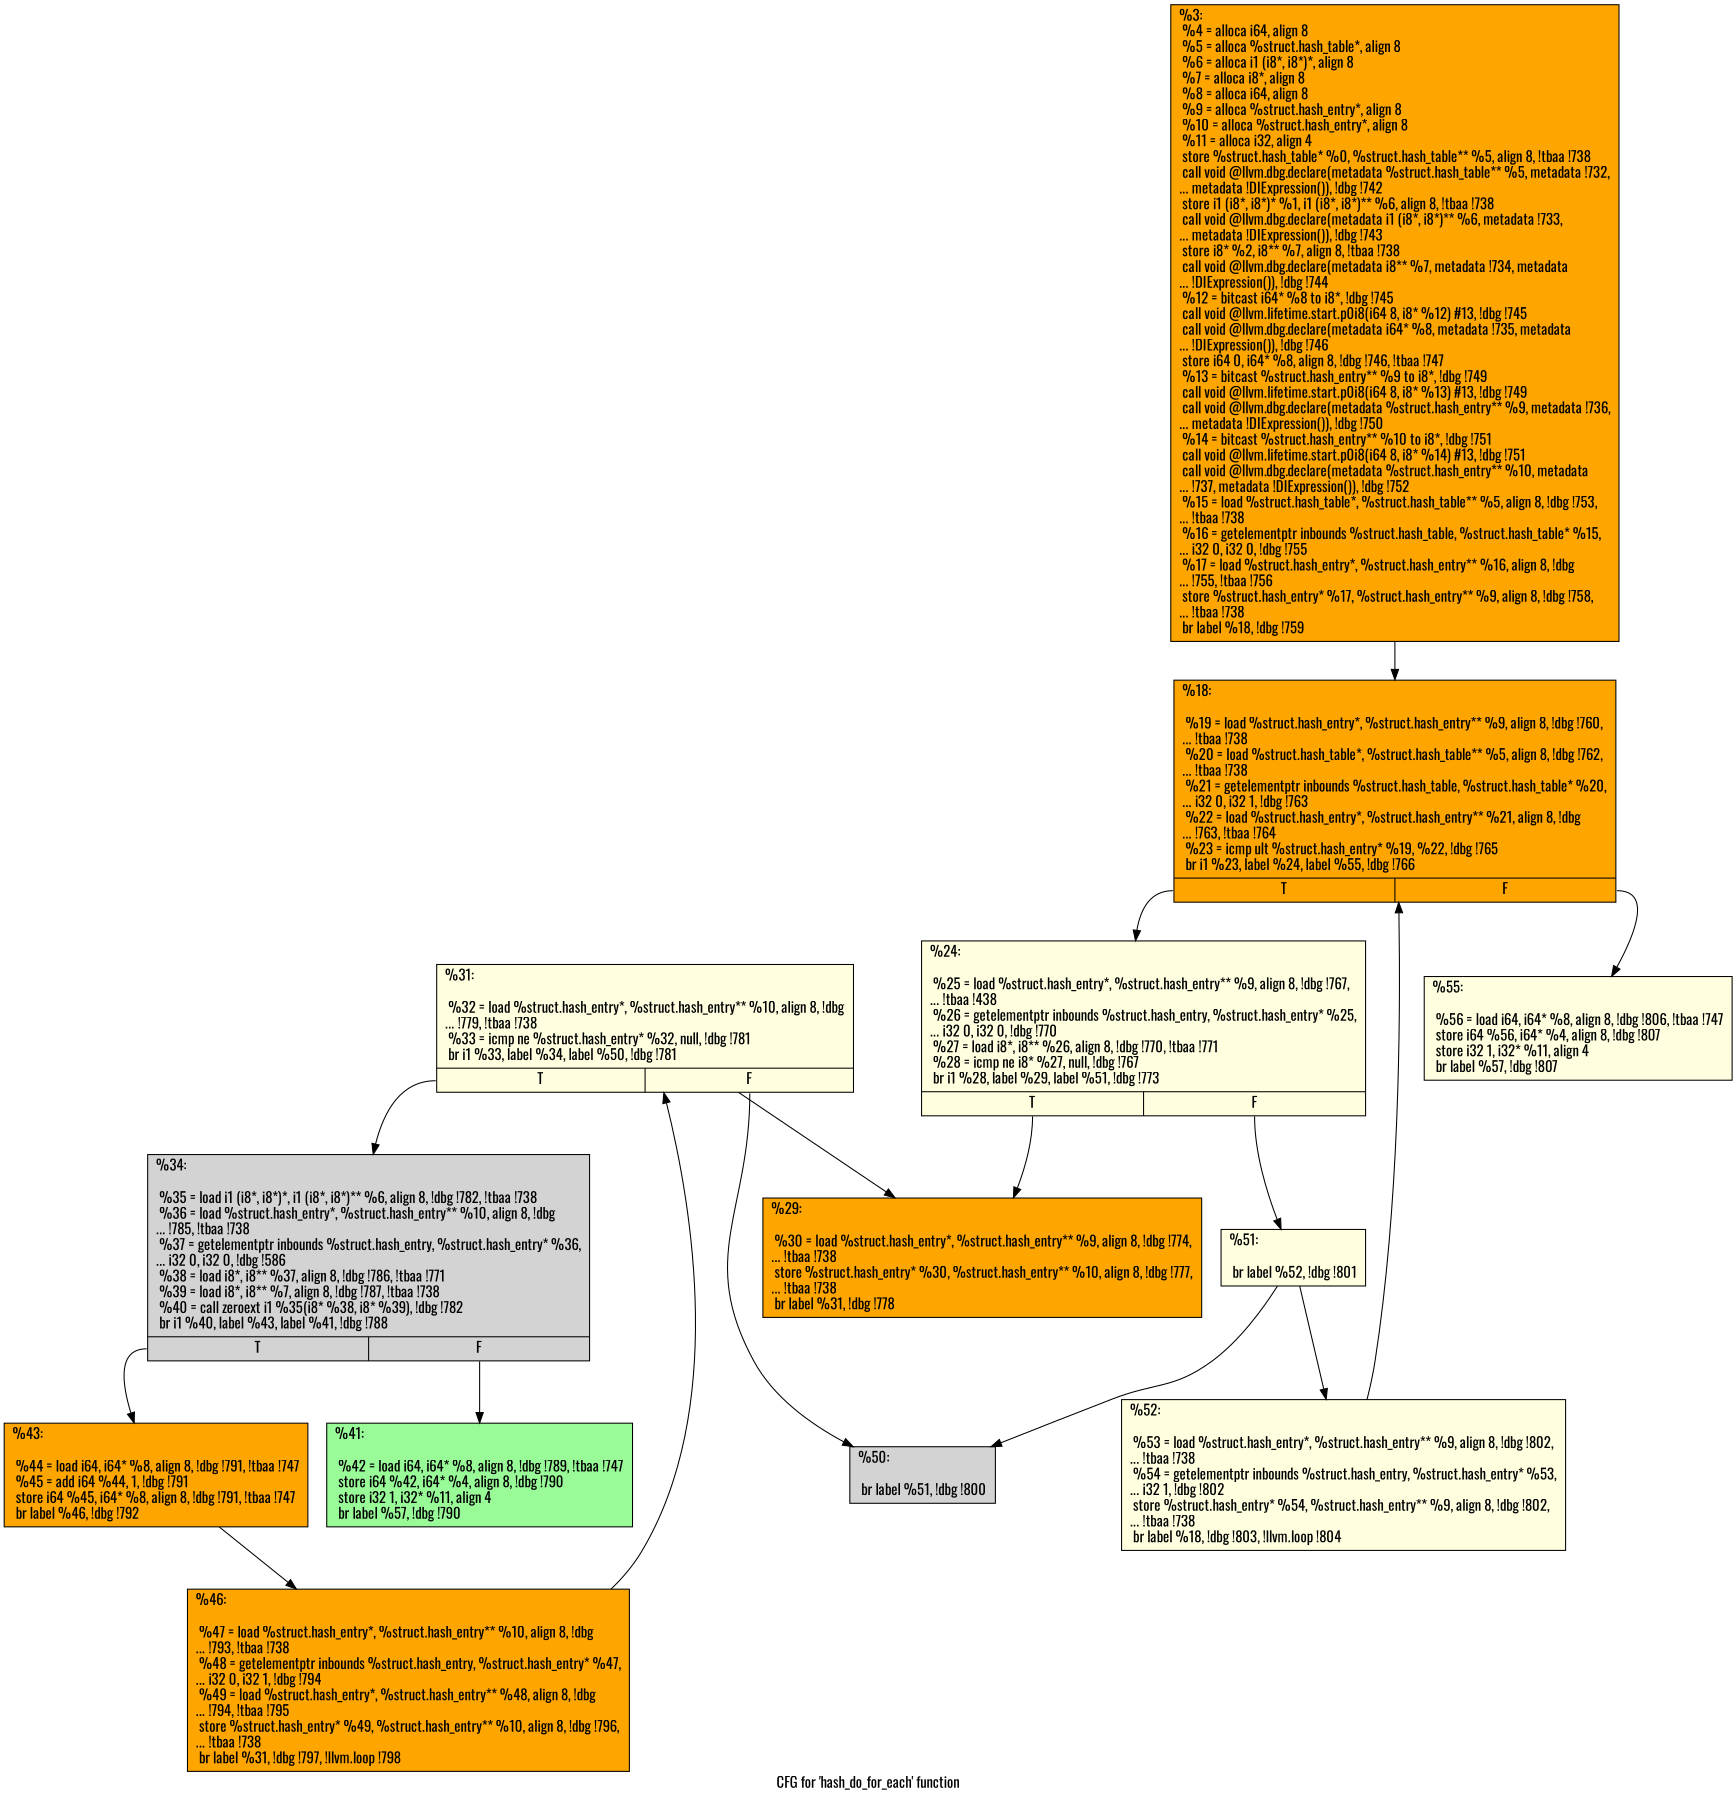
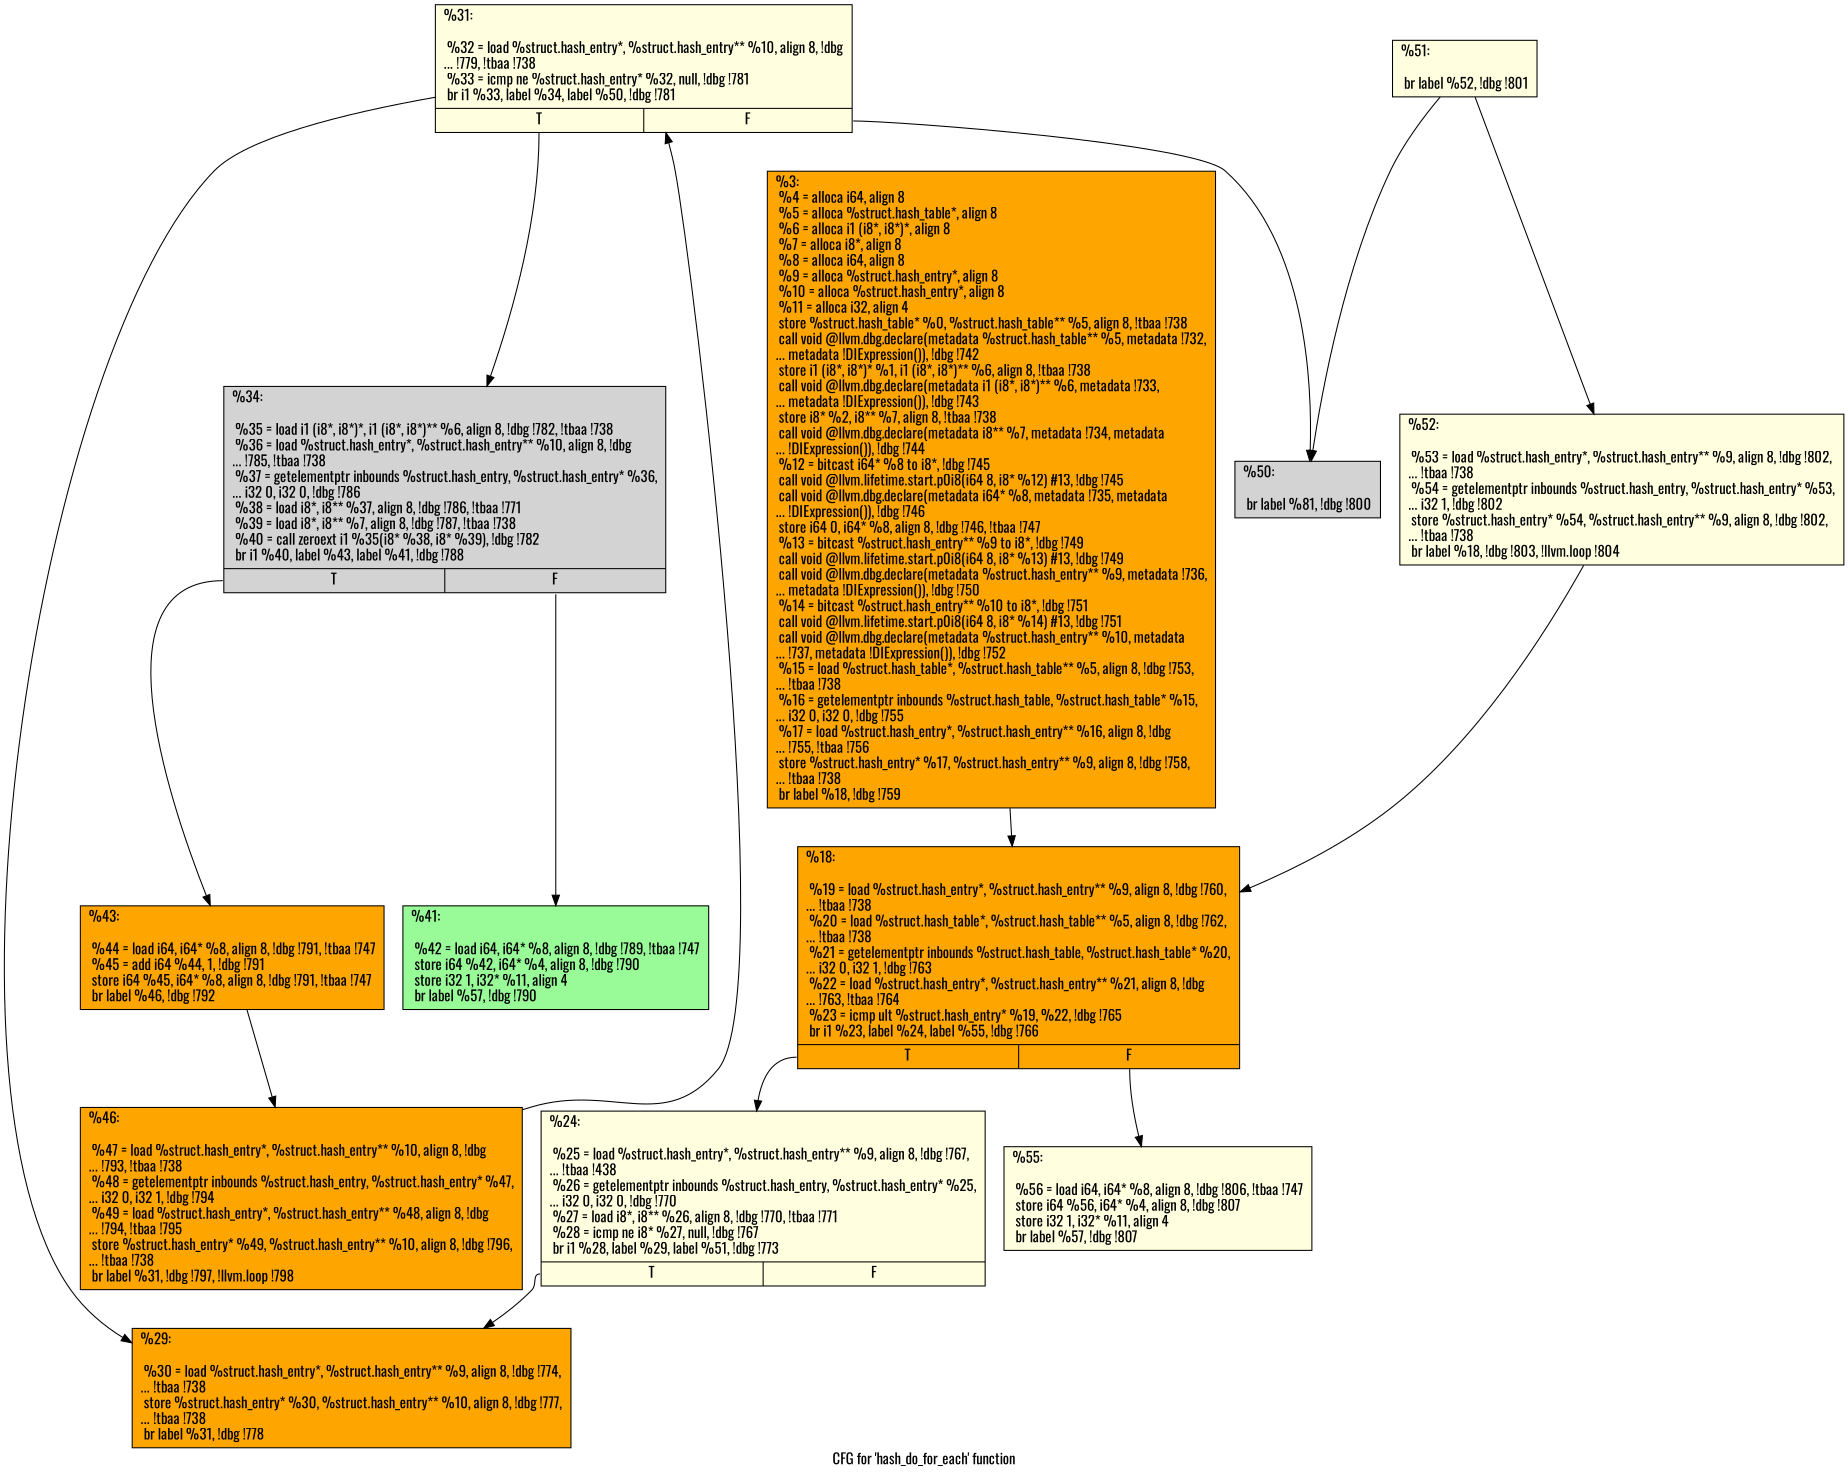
(1261, 1169) -> none
(221, 1261) -> (297, 493)
(923, 1491) -> (1308, 505)
